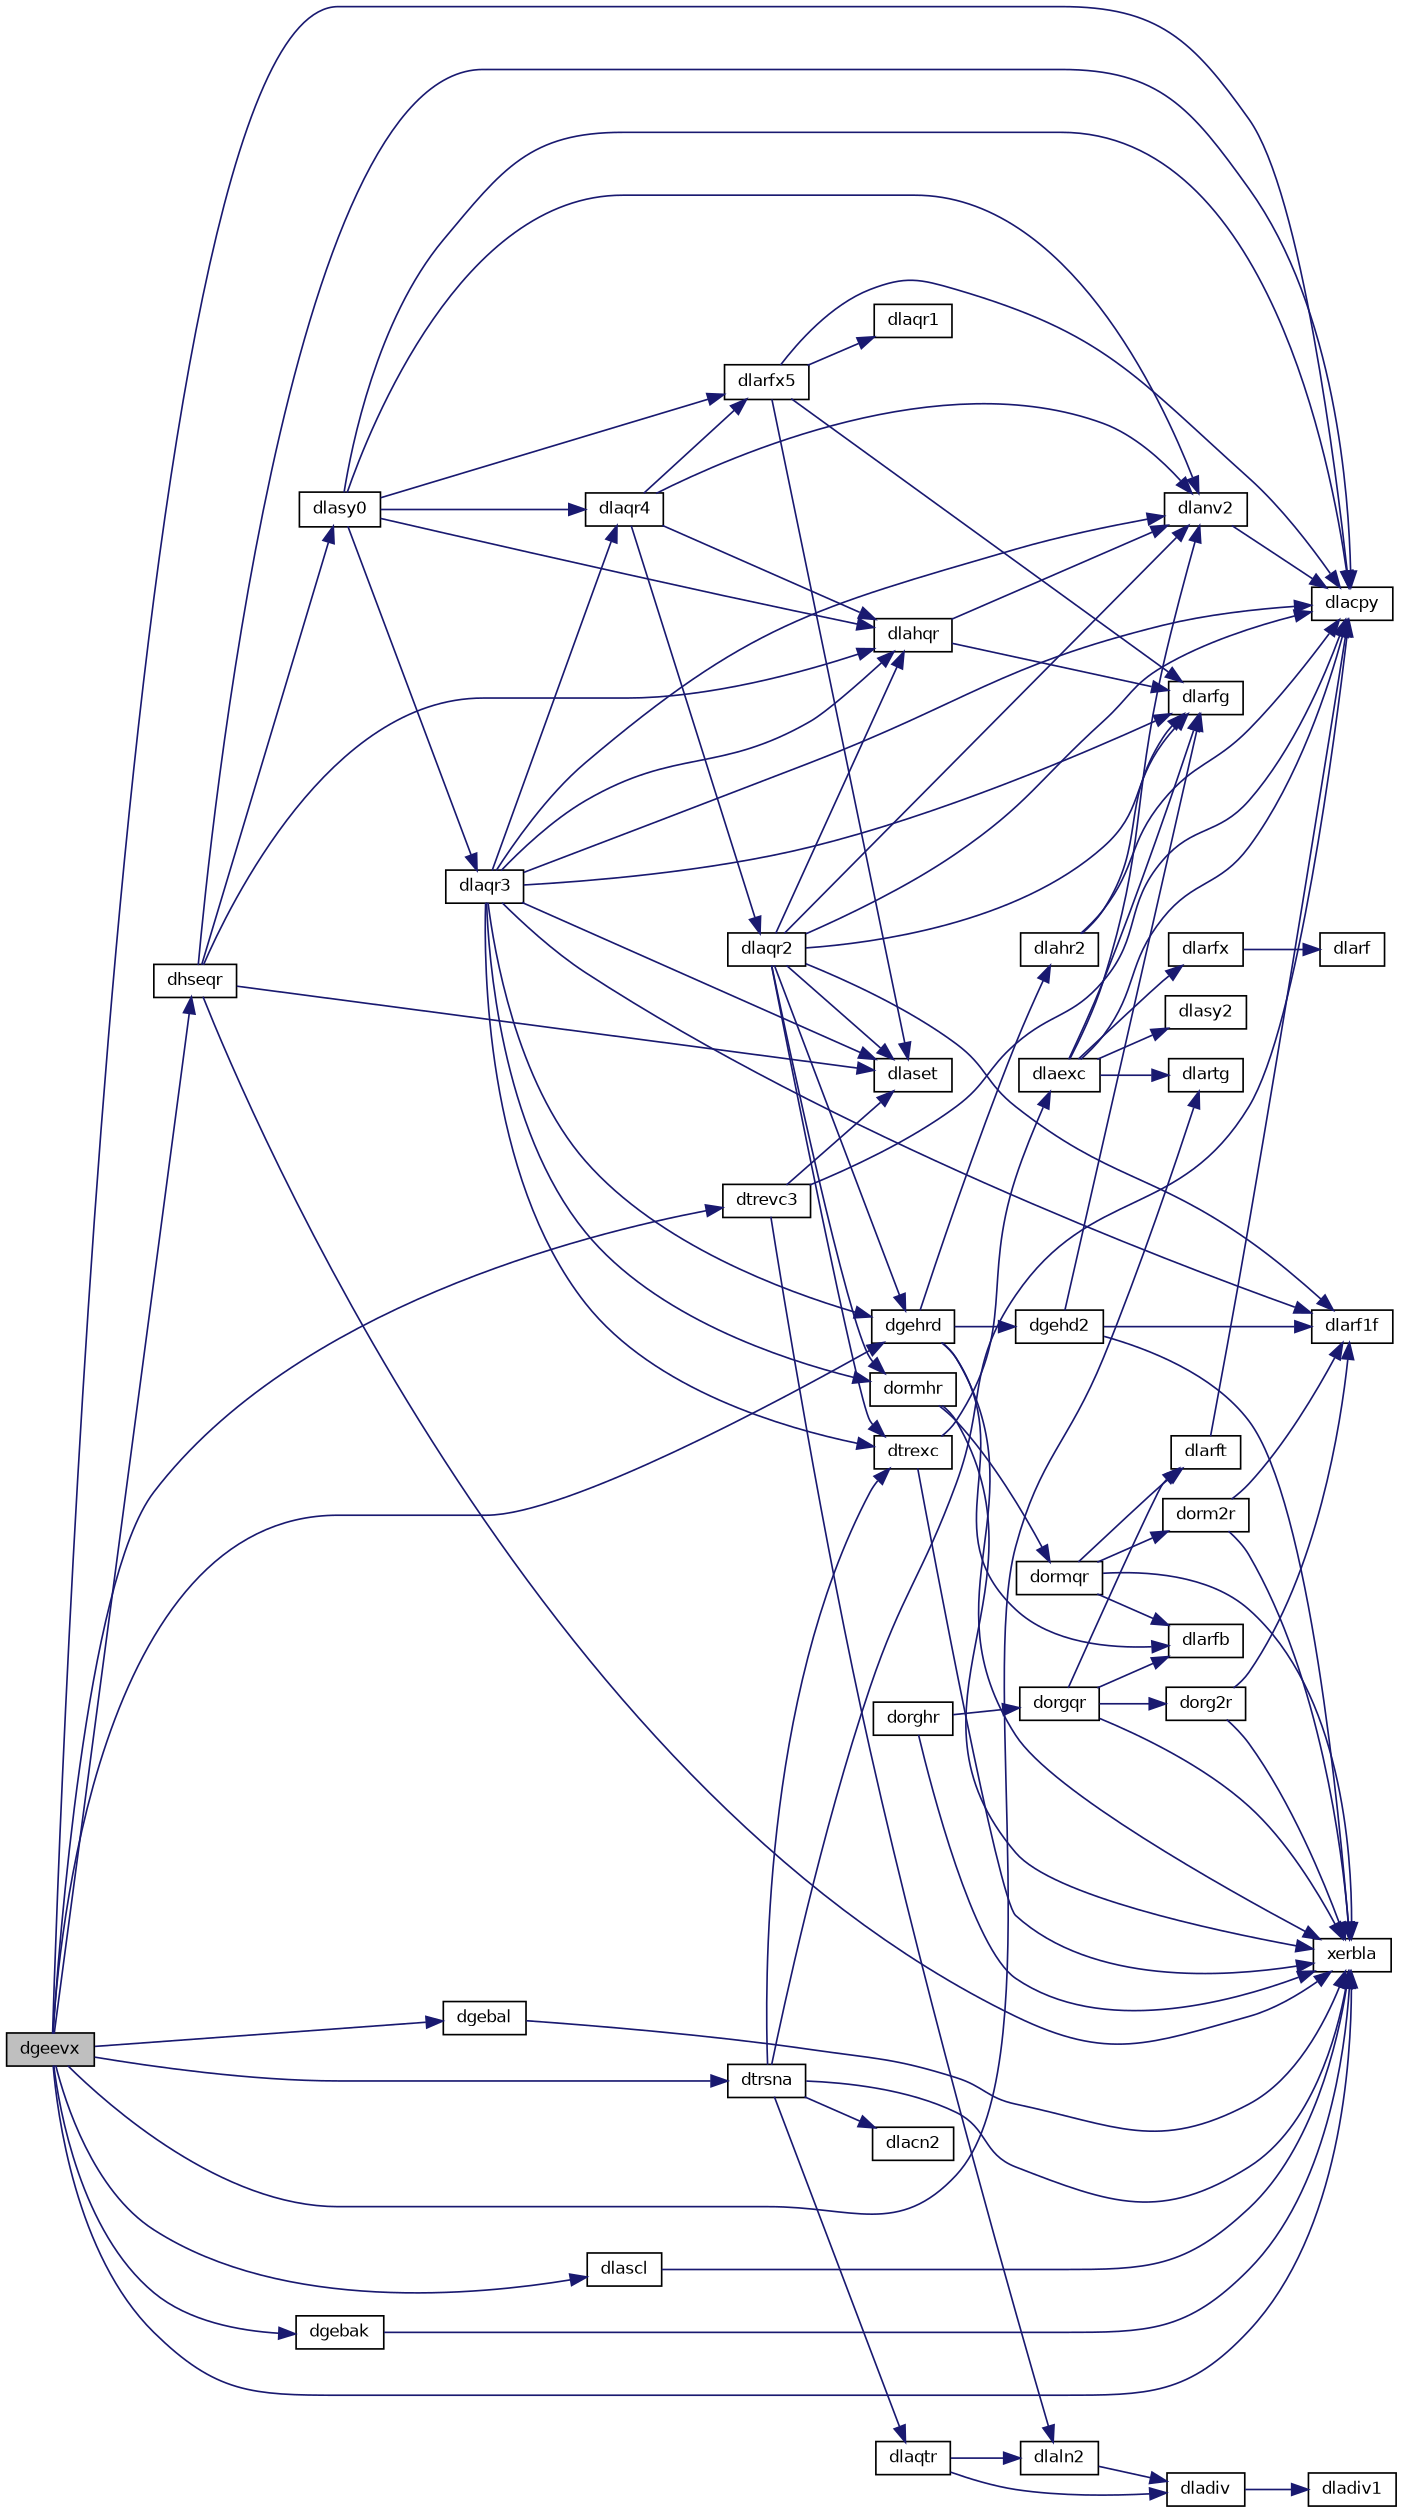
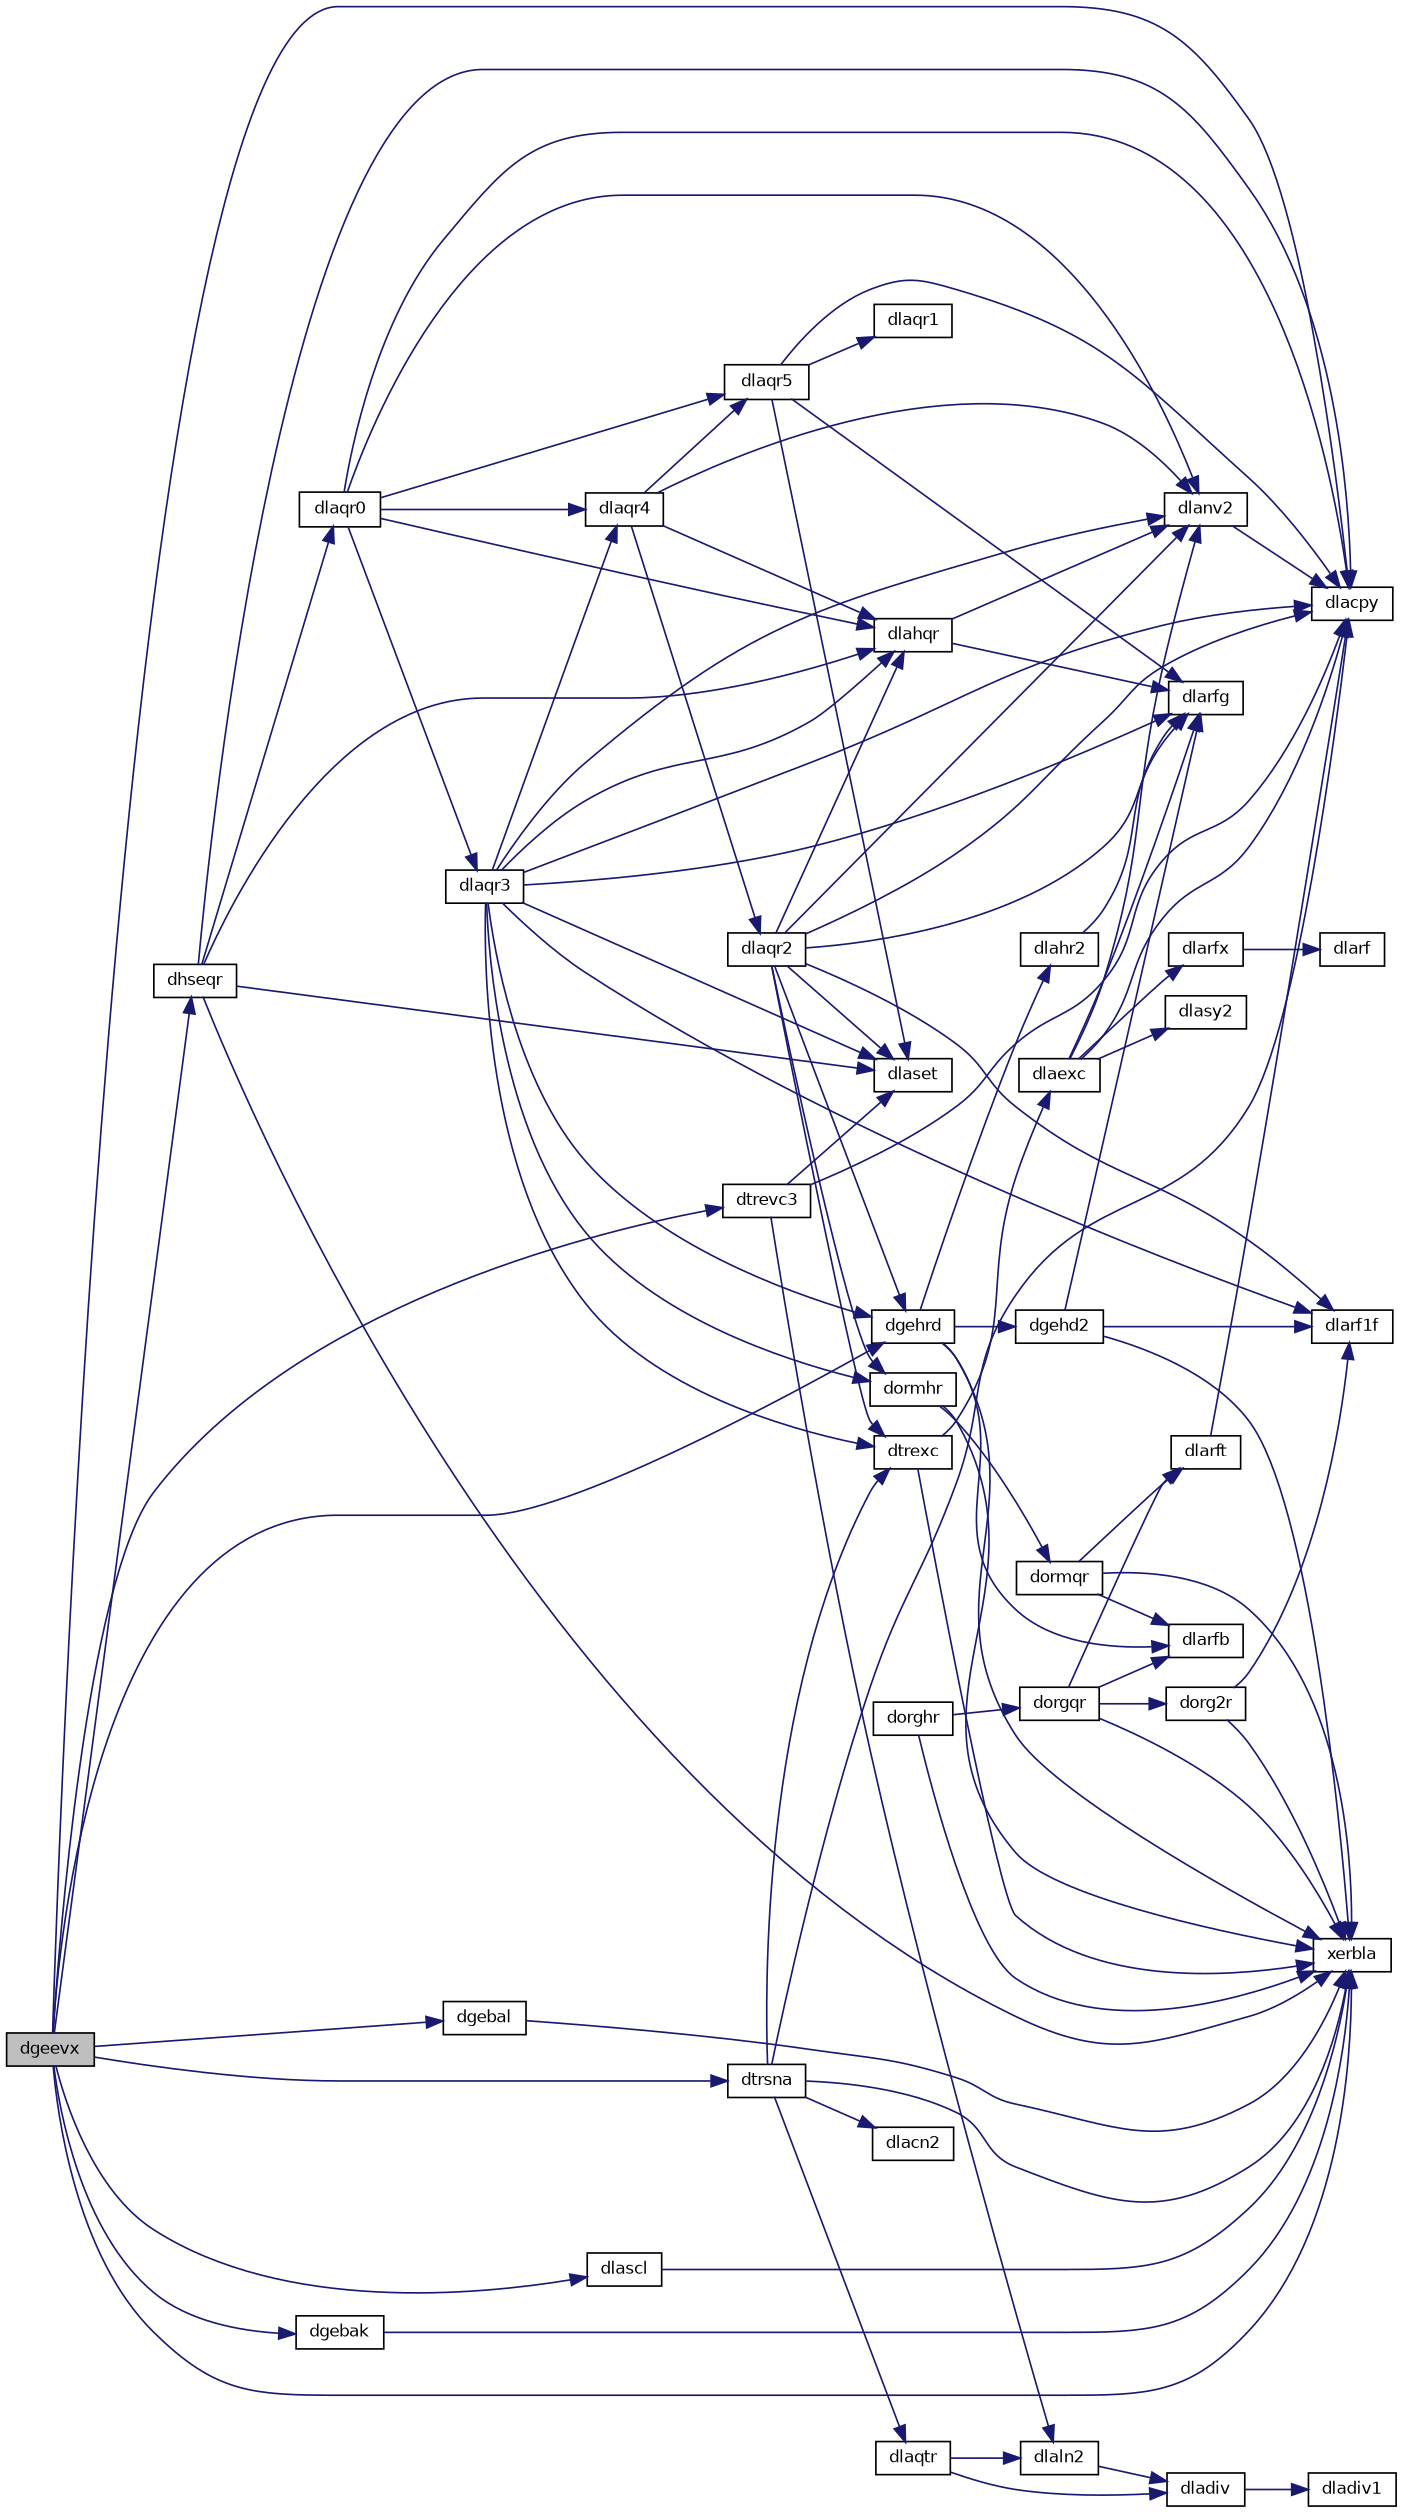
(767, 382) -> (767, 382)
(340, 509) -> (340, 509)
(1199, 768) -> none
(1206, 1075) -> none
(1206, 1515) -> none
